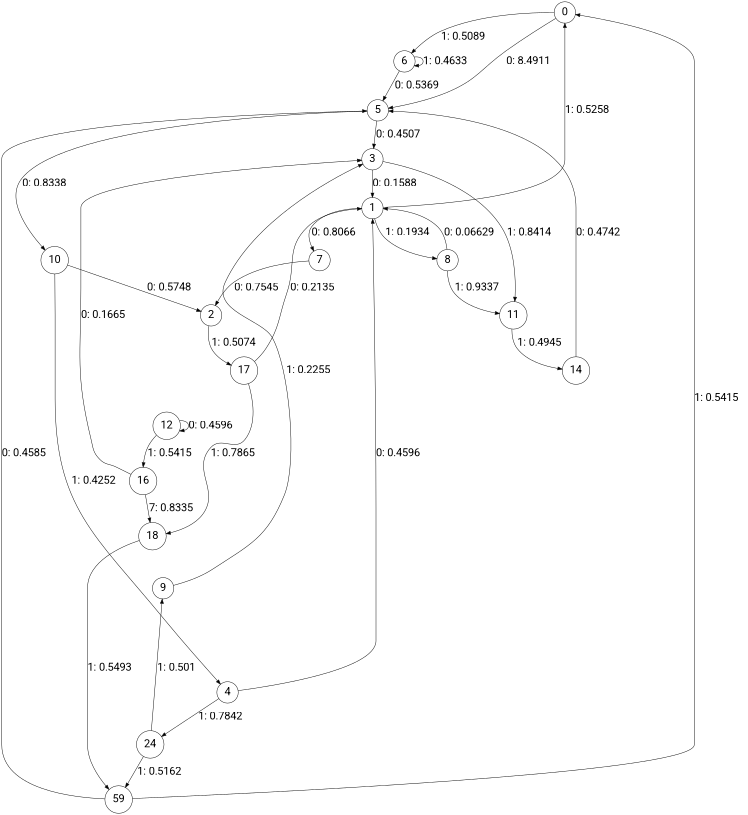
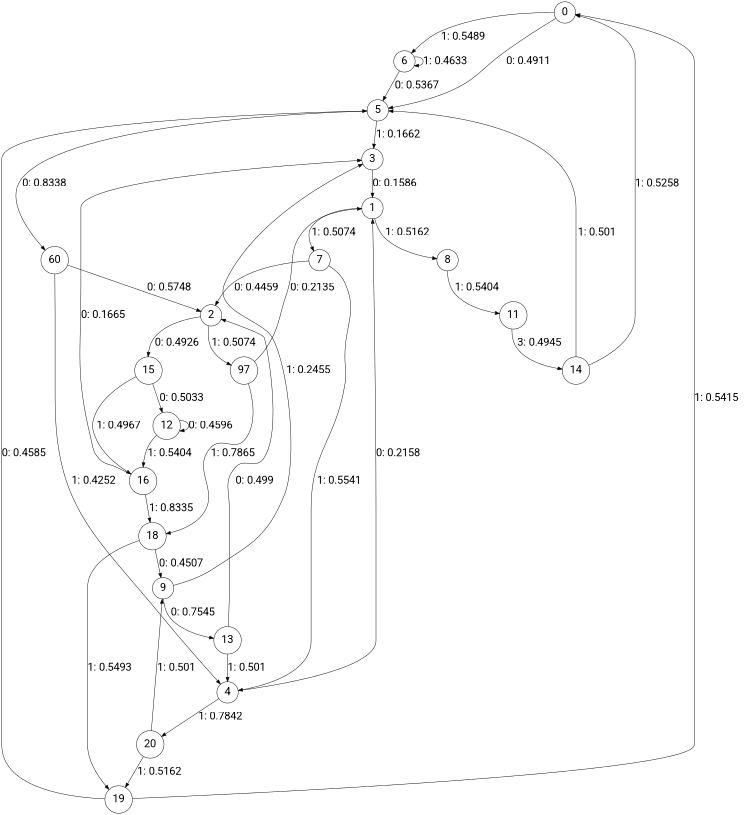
(467, 37) -> (467, 37)
(532, 61) -> (532, 61)
(421, 86) -> (421, 86)
(402, 135) -> (402, 135)
(544, 182) -> (635, 186)
(399, 184) -> (399, 184)
(479, 203) -> none
(426, 218) -> none
(338, 233) -> (338, 233)
(412, 233) -> (412, 233)
(602, 233) -> (602, 233)
(55, 260) -> (55, 260)
(260, 288) -> (260, 288)
(481, 288) -> (481, 288)
(544, 343) -> (544, 343)
none -> (148, 371)
(244, 371) -> (244, 371)
(312, 371) -> (312, 371)
(174, 453) -> (174, 453)
(402, 453) -> (402, 453)
none -> (312, 492)
(175, 509) -> (175, 509)
none -> (158, 562)
none -> (228, 640)
(150, 744) -> (150, 744)
(119, 800) -> (119, 800)
